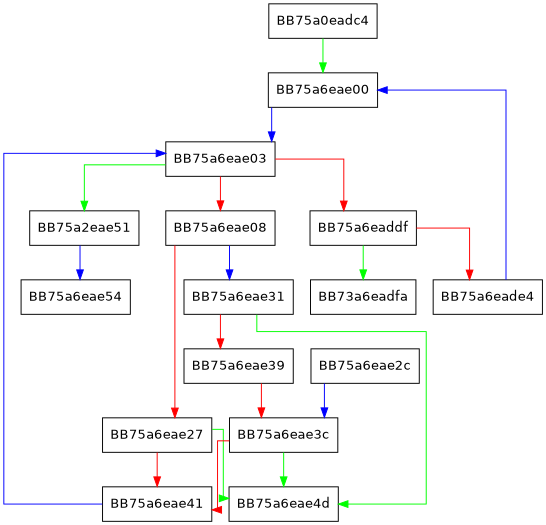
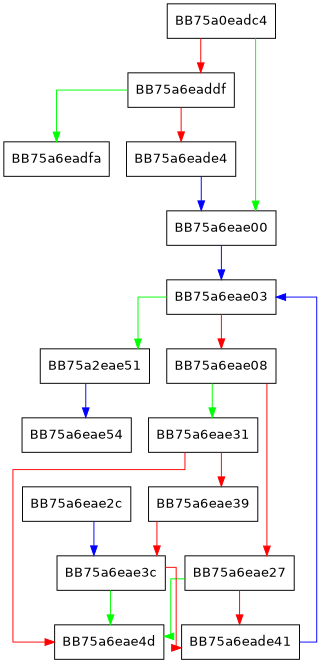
(331, 159) -> (201, 51)
(230, 258) -> (212, 396)
(363, 297) -> (57, 159)
(426, 364) -> (13, 477)
(157, 504) -> (241, 642)
